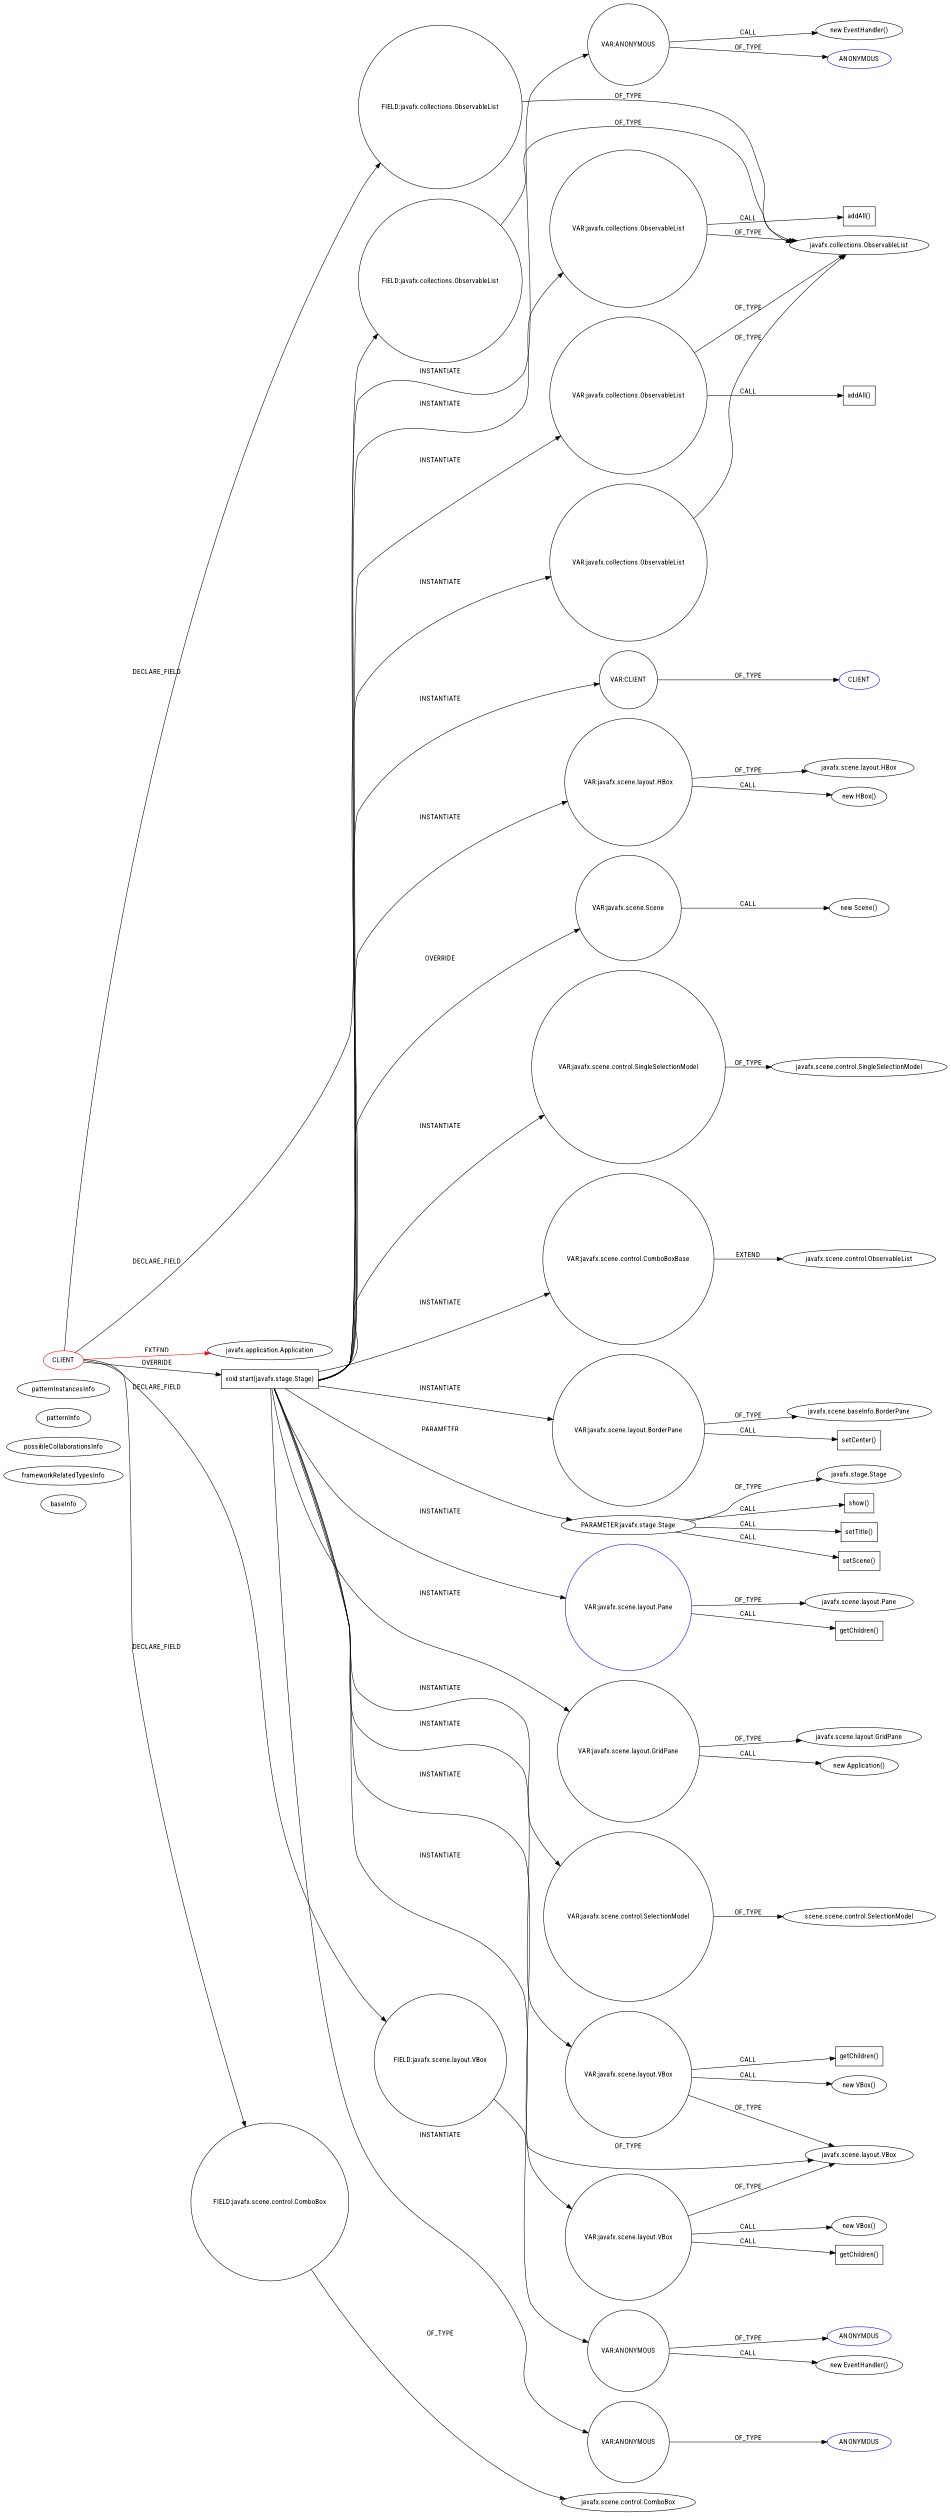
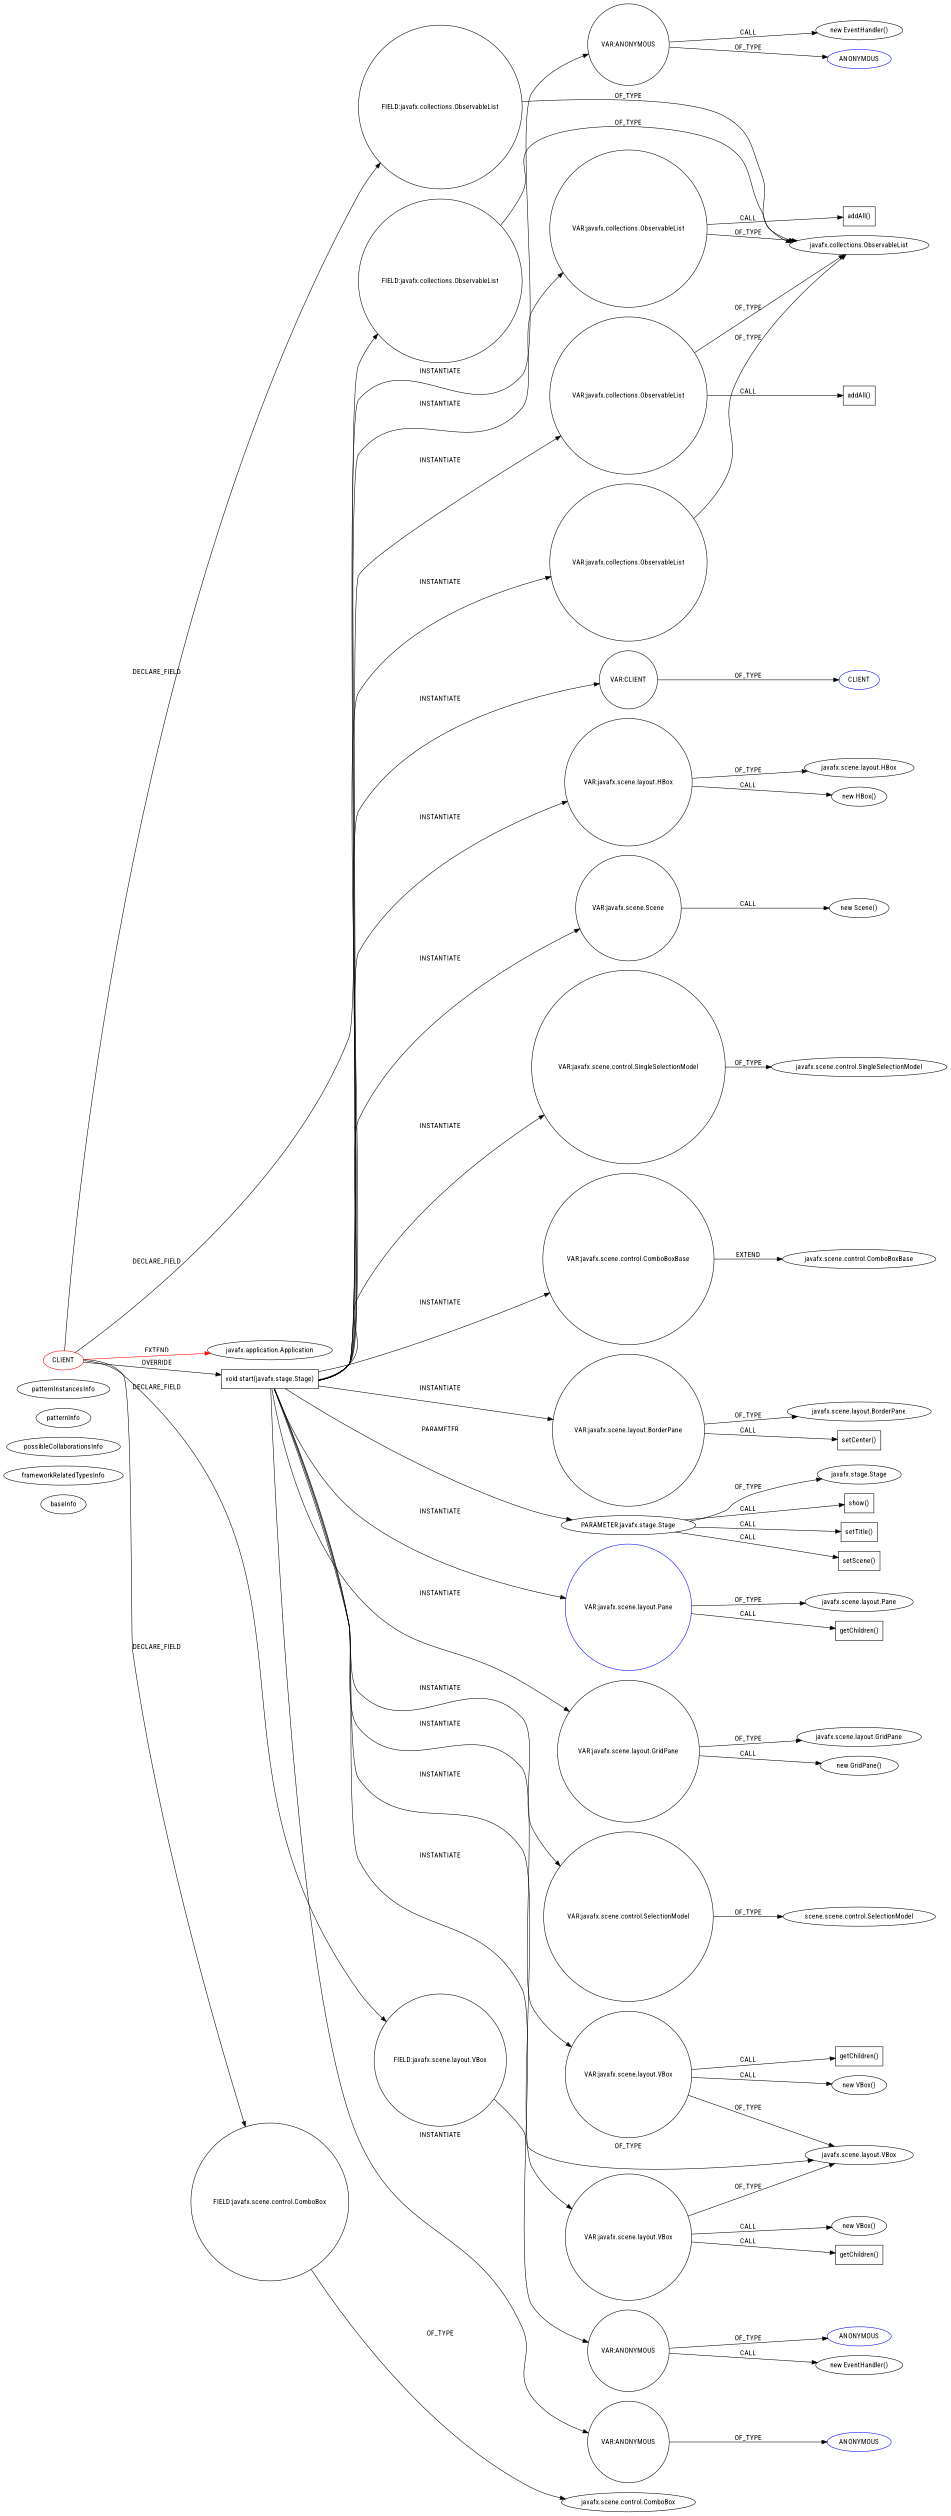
(440, 959) -> (440, 959)
(859, 1259) -> (859, 1259)
(859, 1412) -> (859, 1412)
(859, 1766) -> (859, 1766)
